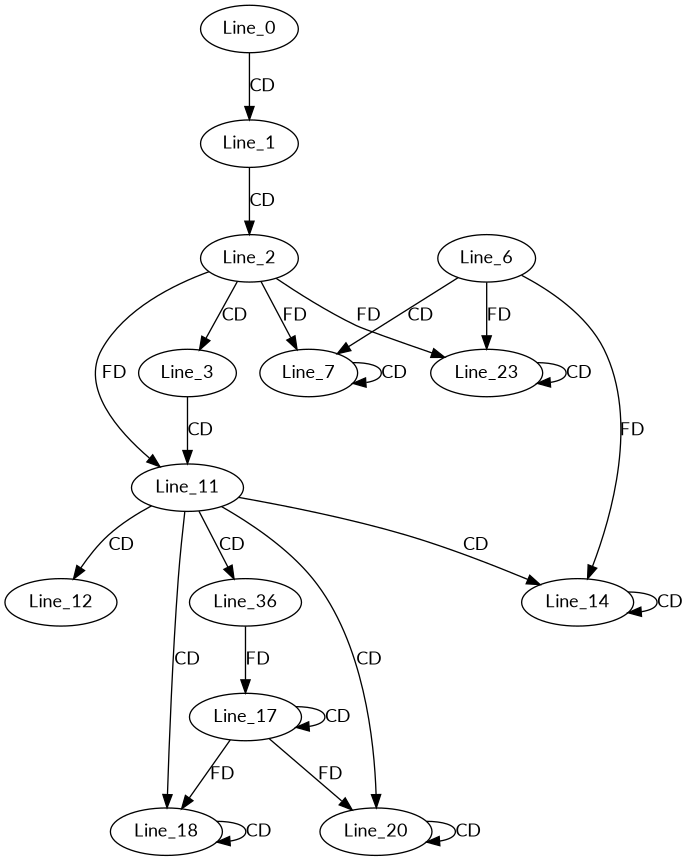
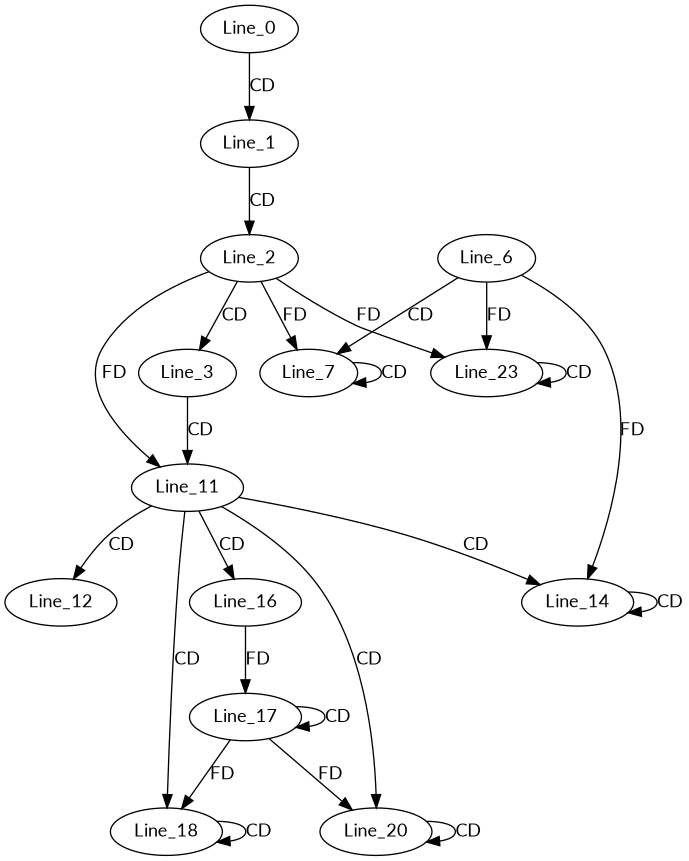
(245, 602) -> (245, 602)
